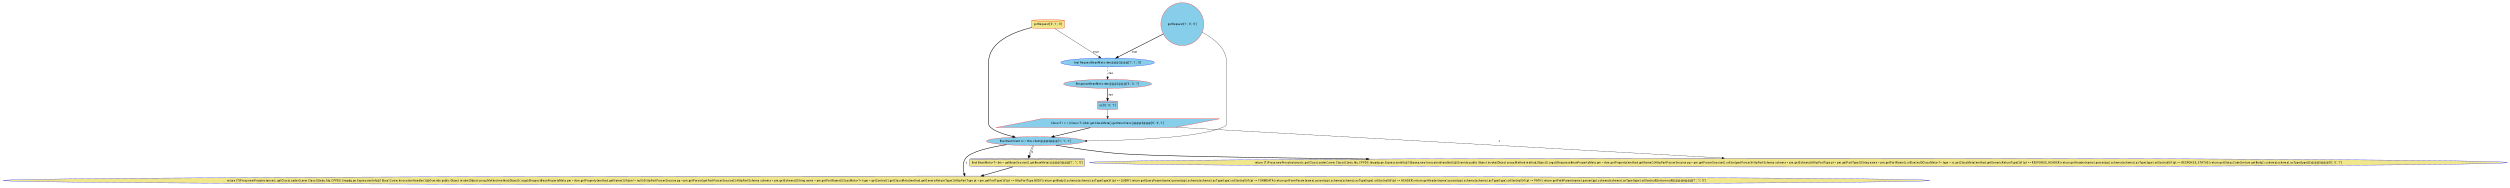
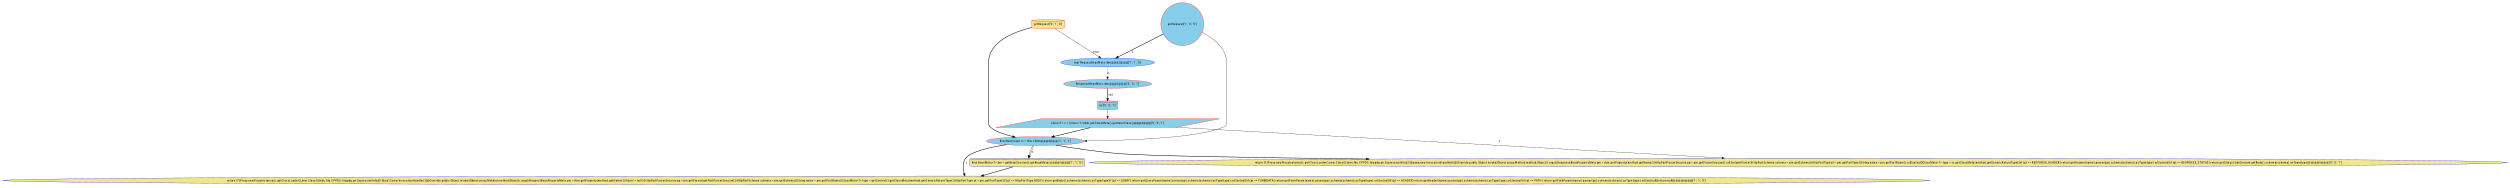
(1135, 52) -> (1133, 52)
(1110, 73) -> (1108, 73)
